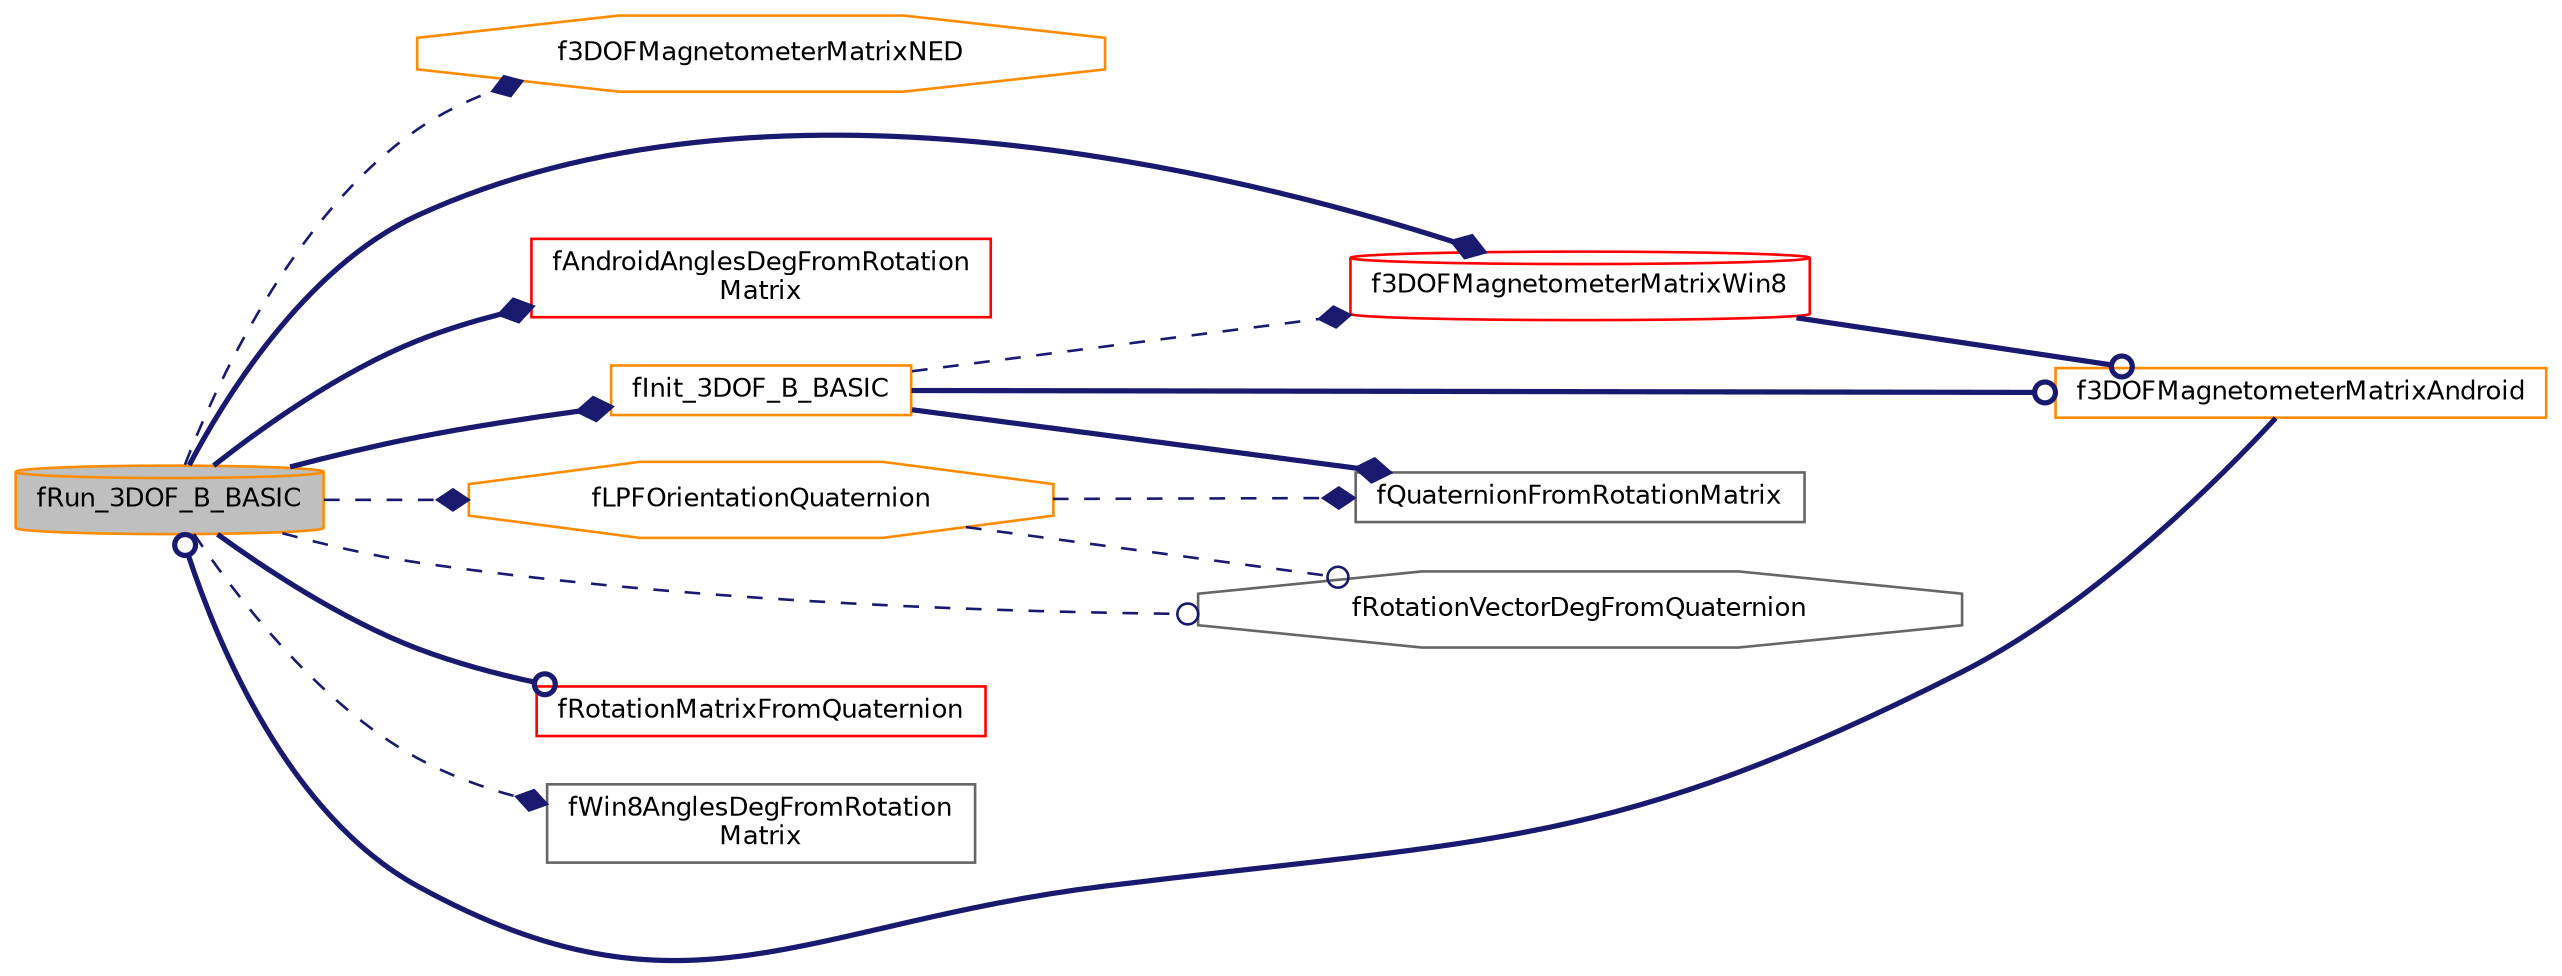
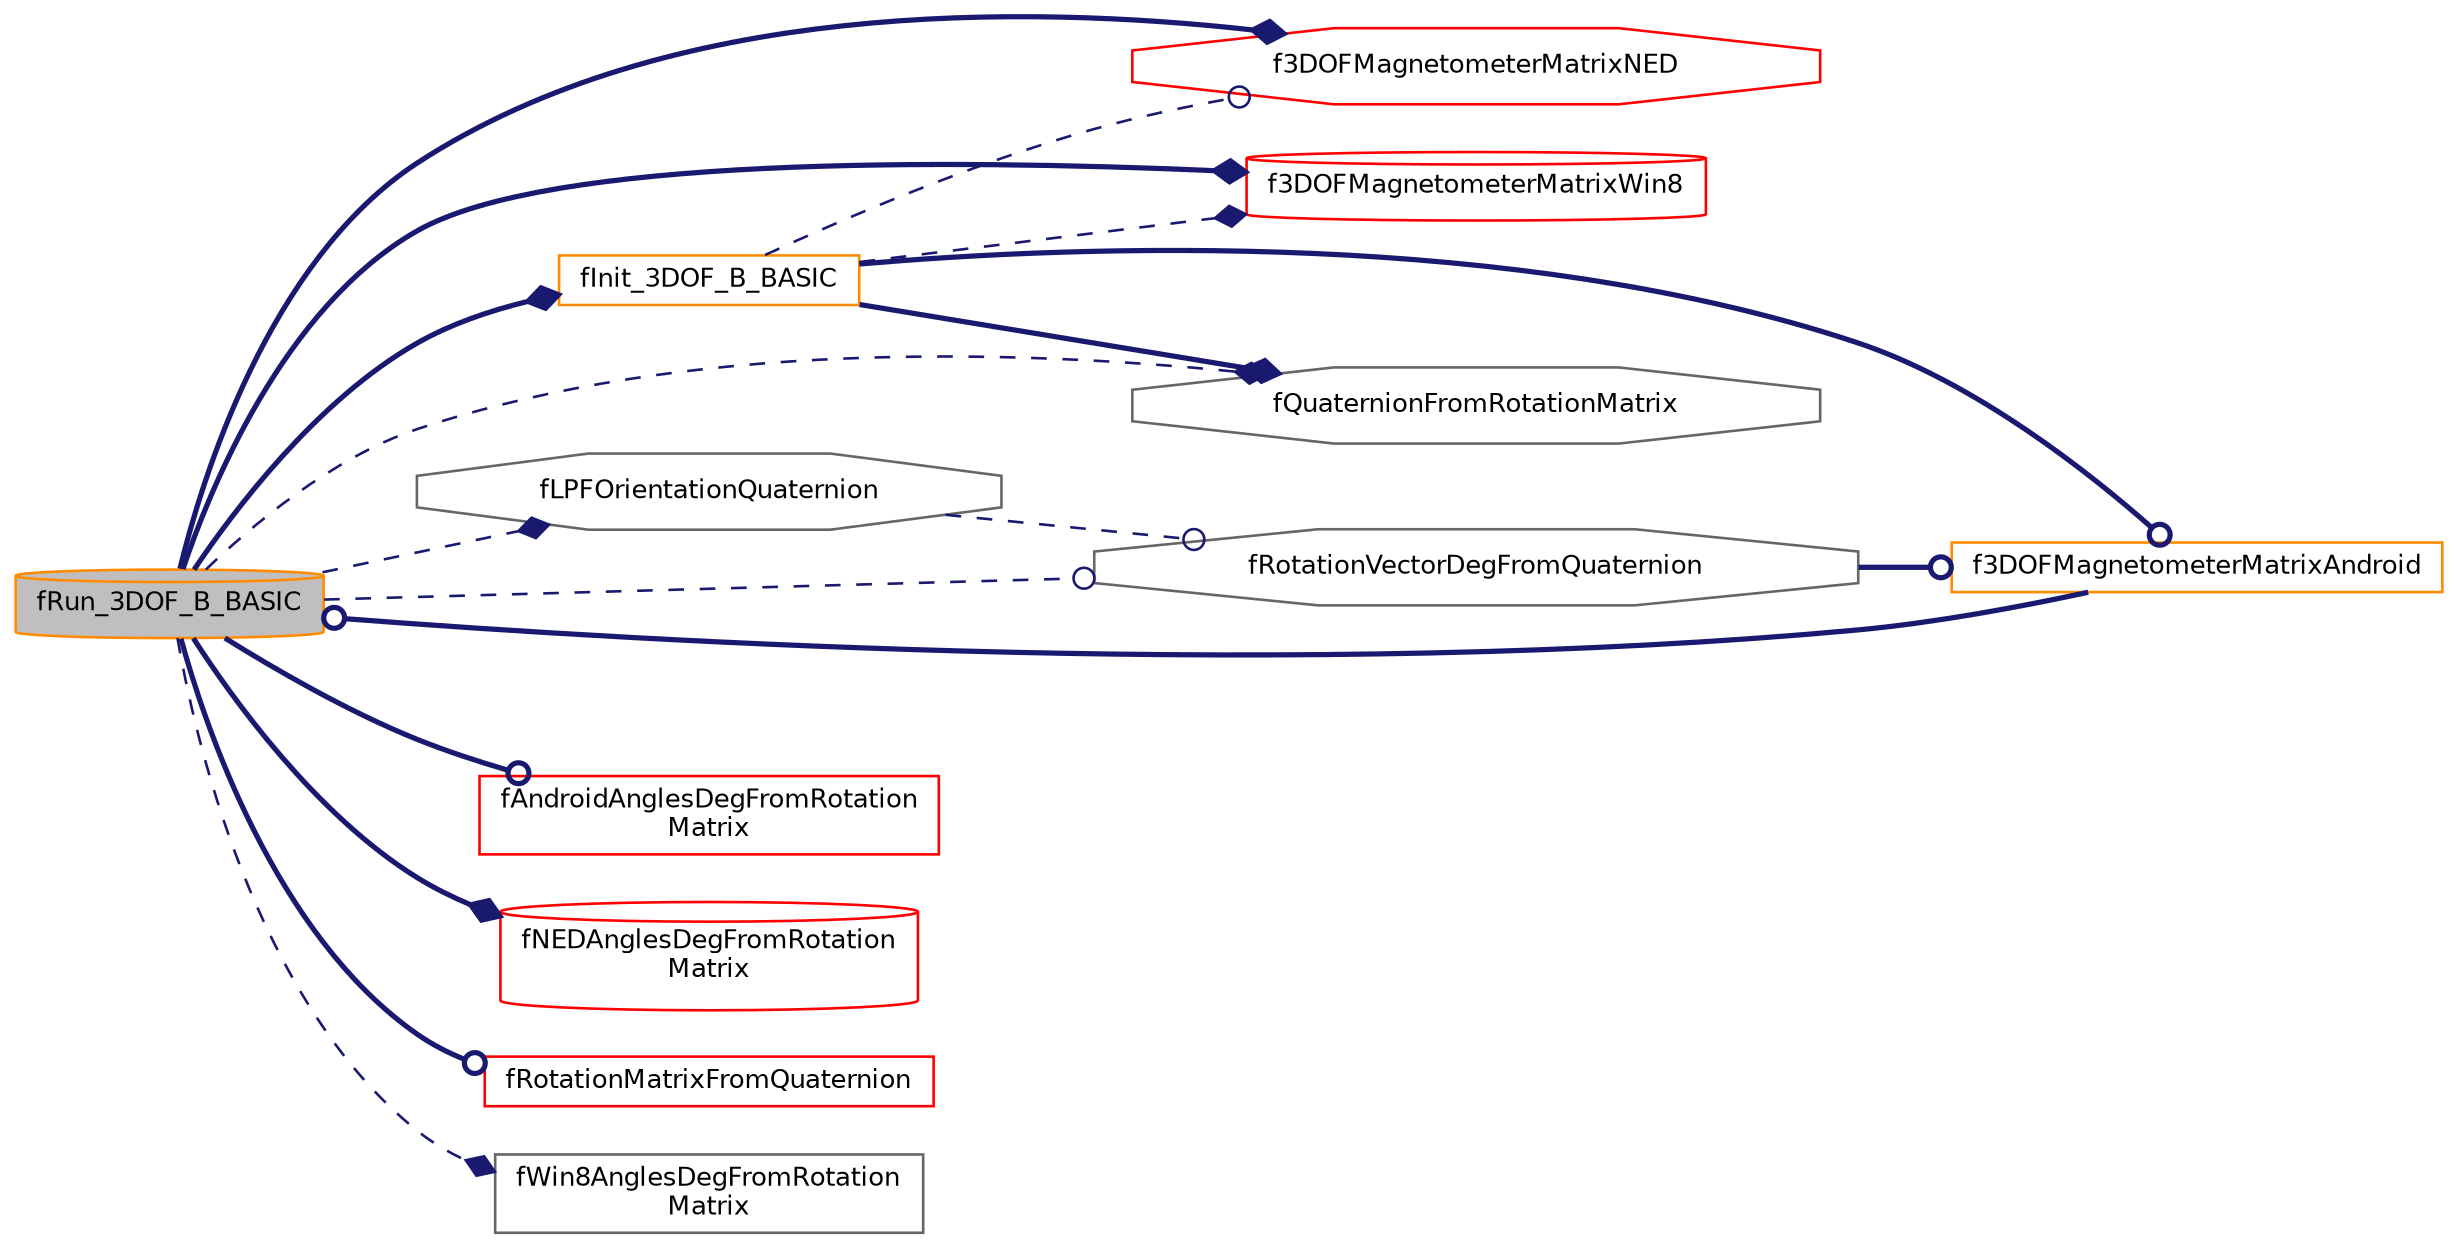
(761, 54) -> (1476, 66)
none -> (1039, 146)
(302, 246) -> (589, 82)
(1954, 341) -> (1894, 567)
(349, 374) -> (362, 715)
(1580, 497) -> (1476, 405)
(1188, 499) -> (695, 371)
(761, 500) -> (709, 492)
none -> (709, 956)
